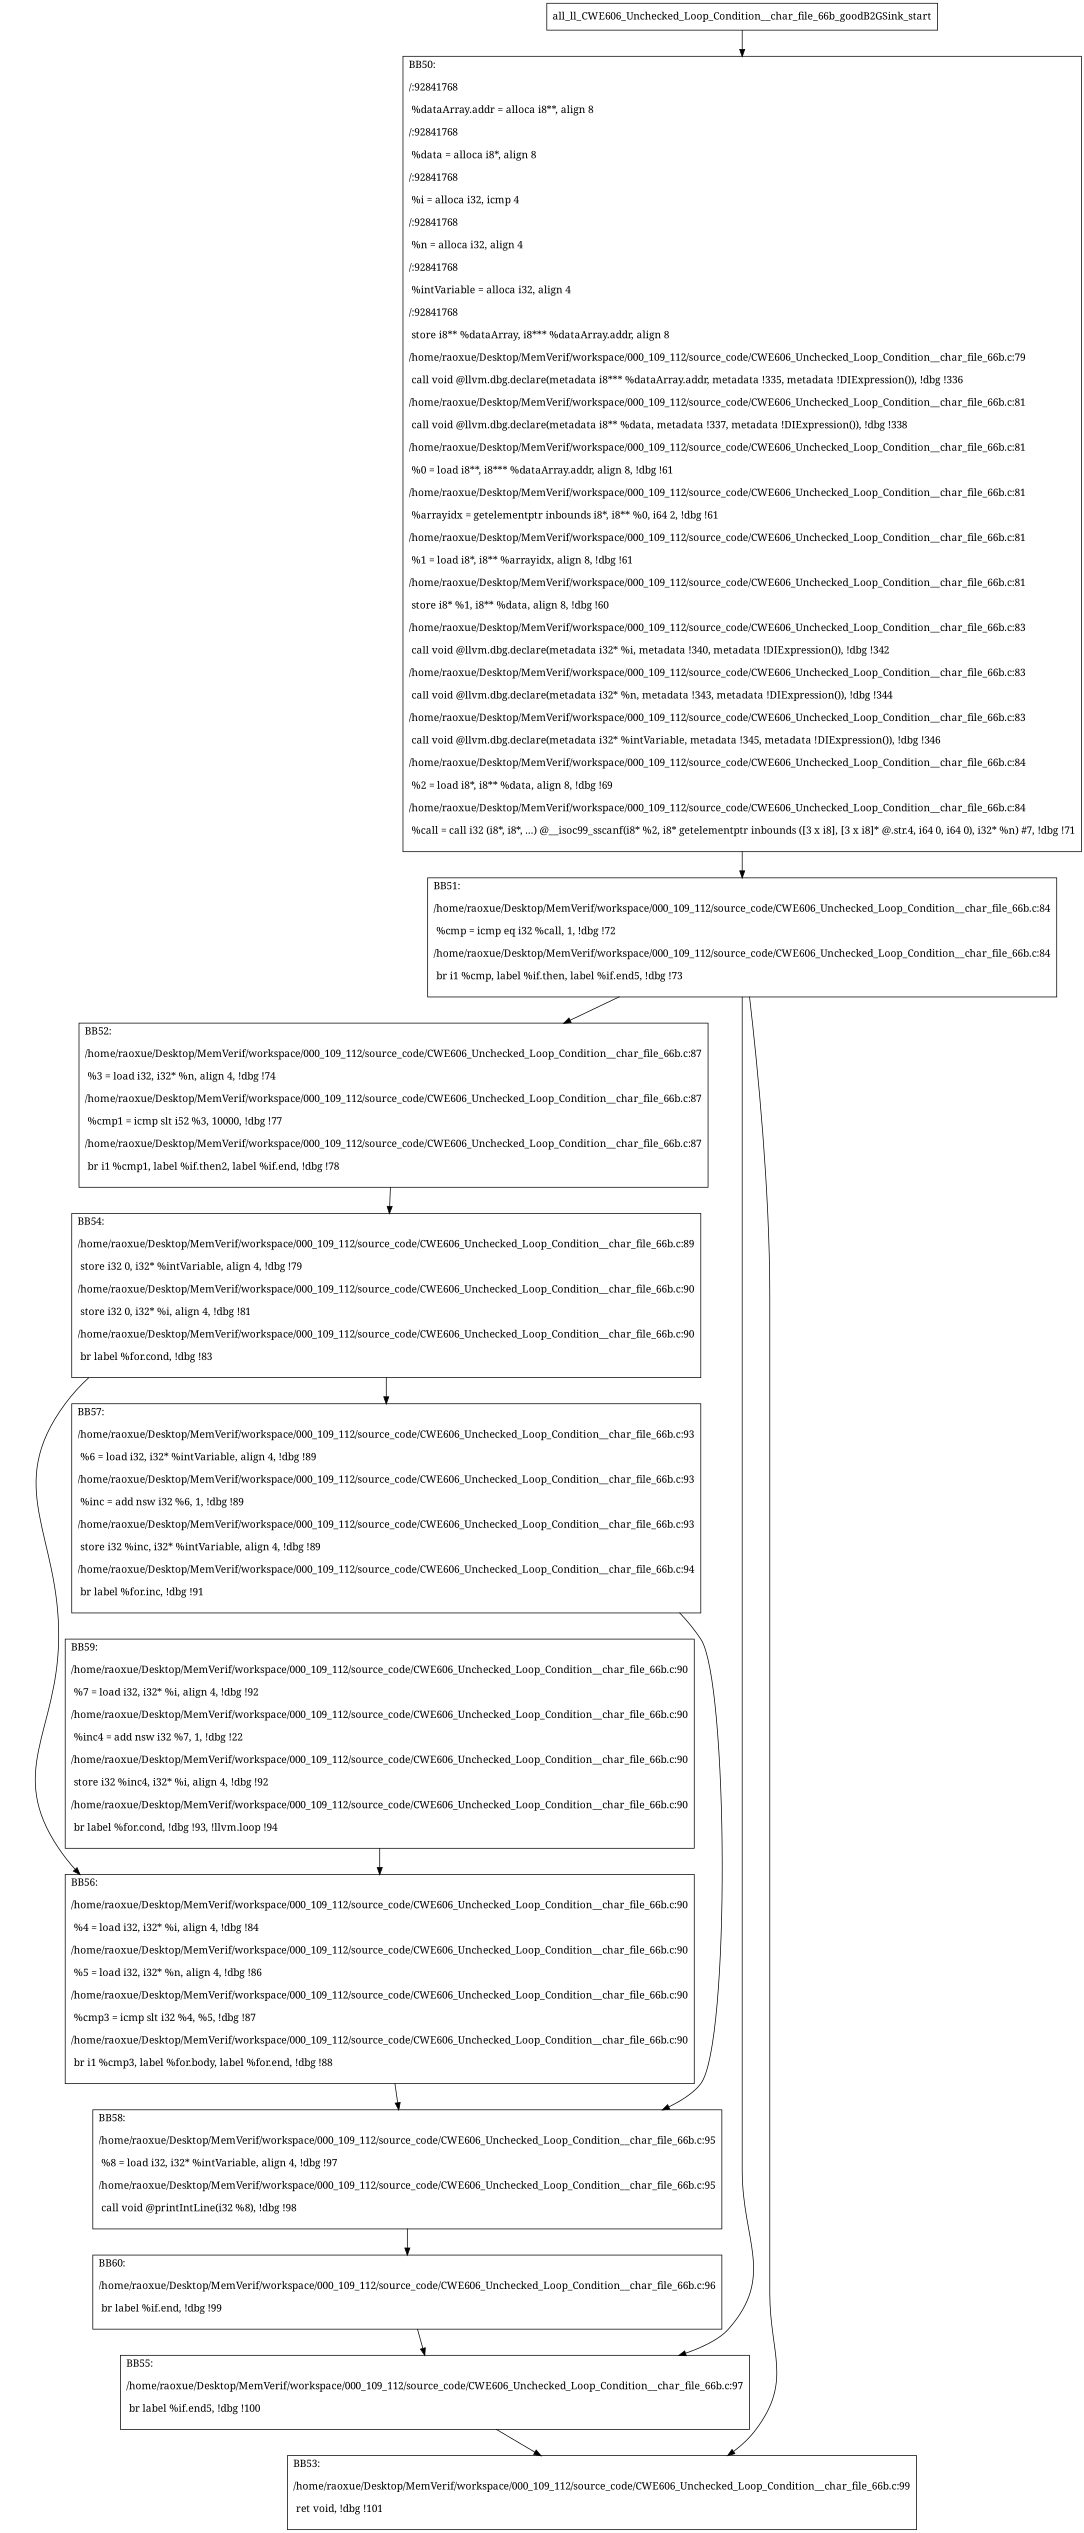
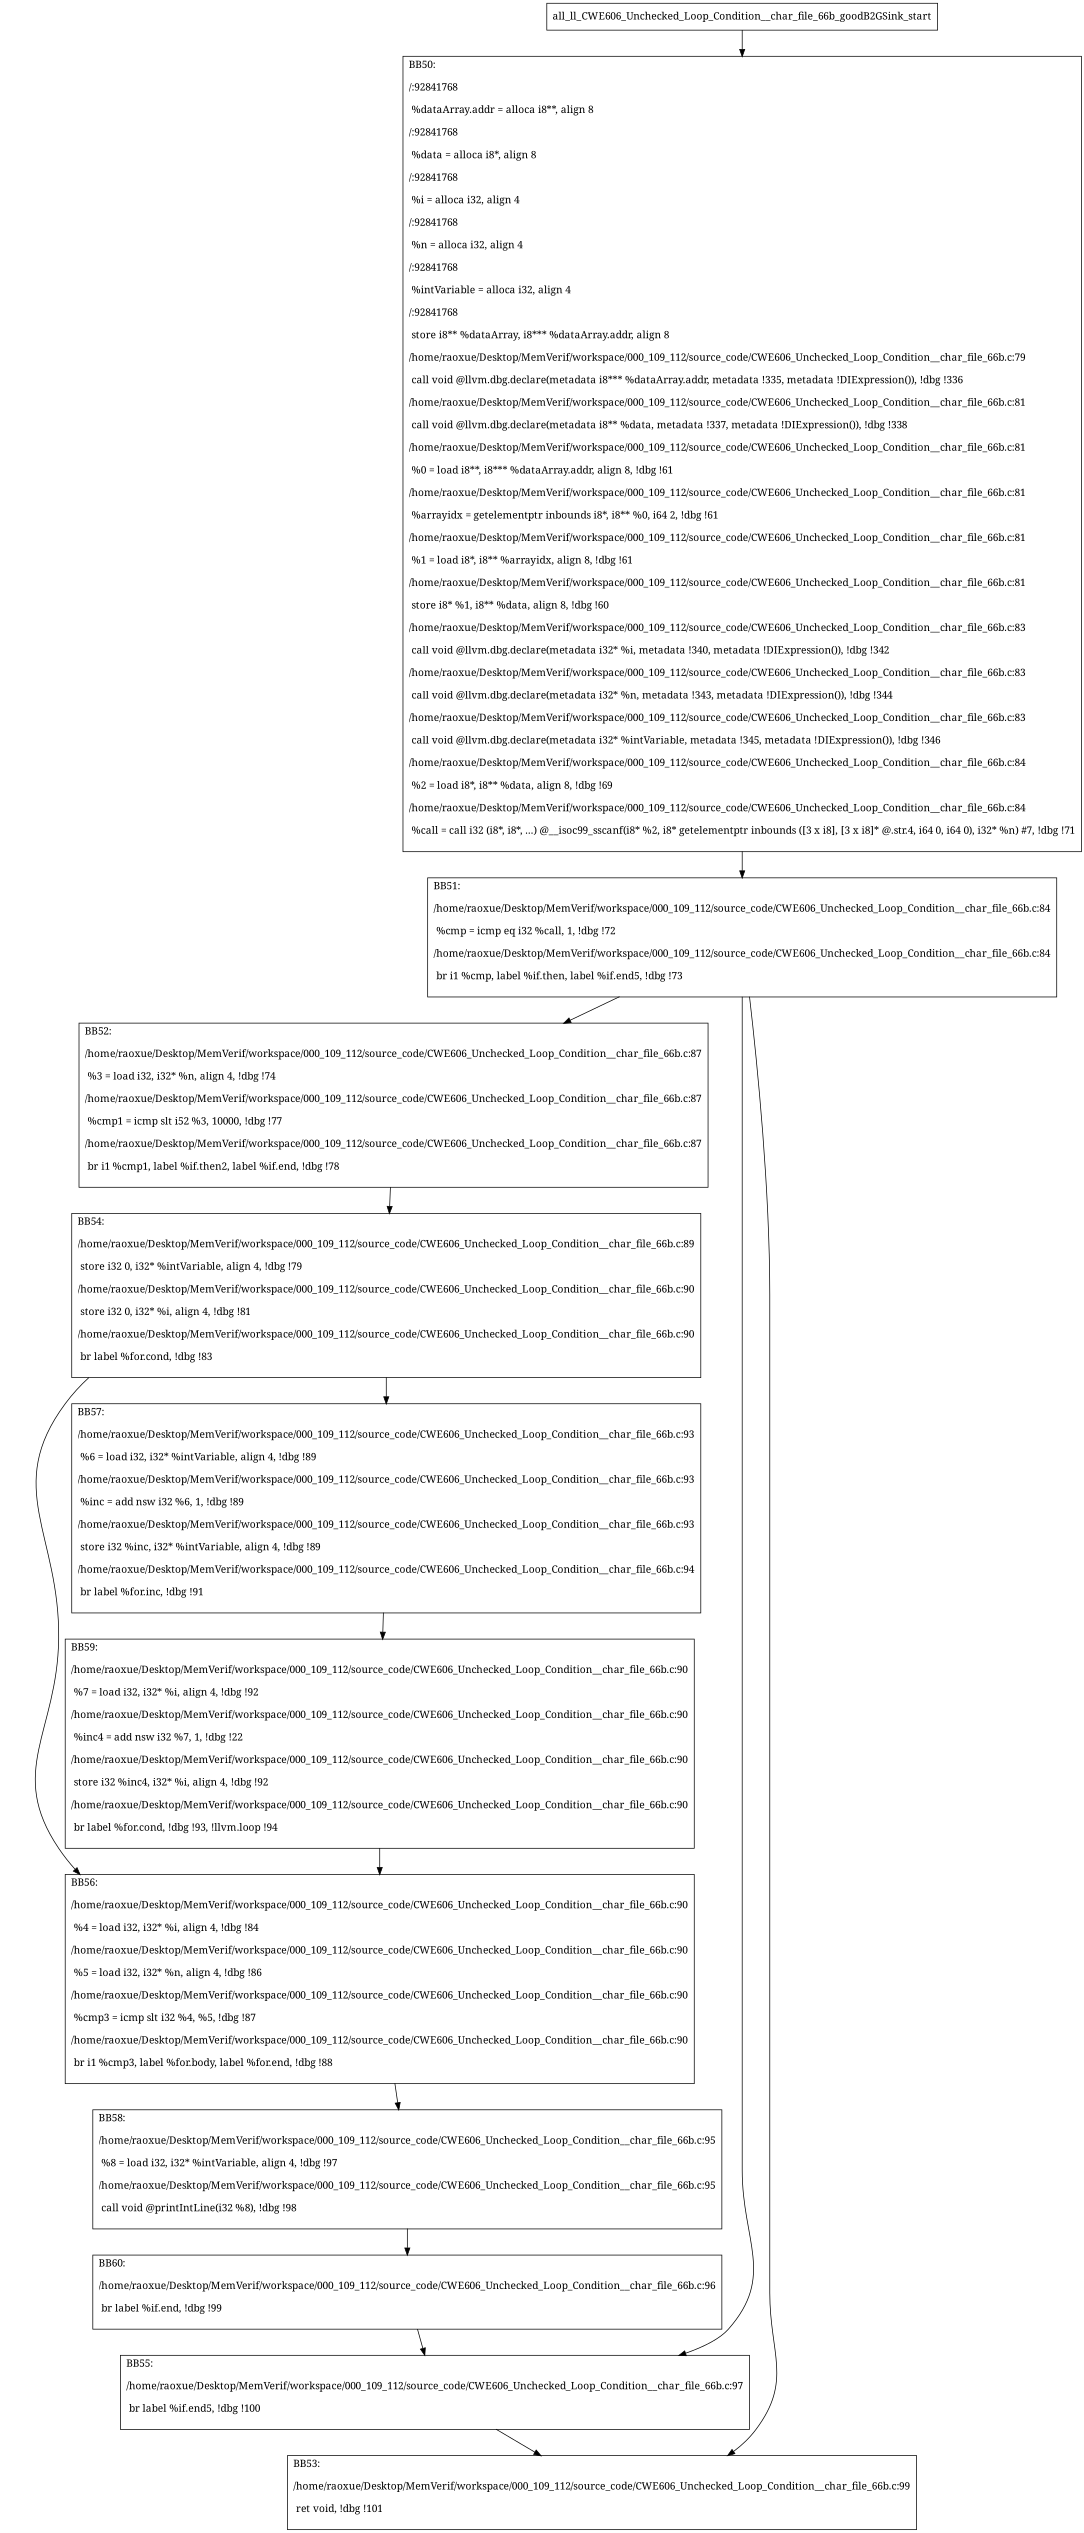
(464, 200) -> (464, 200)
(722, 1864) -> (383, 1622)
